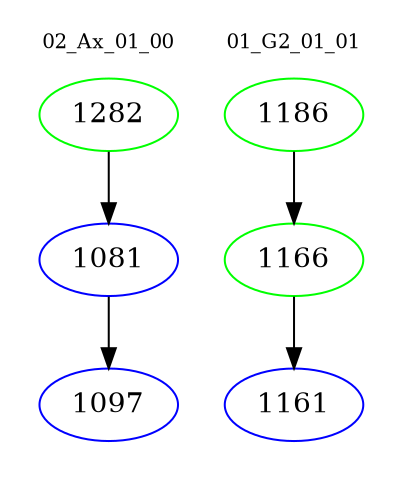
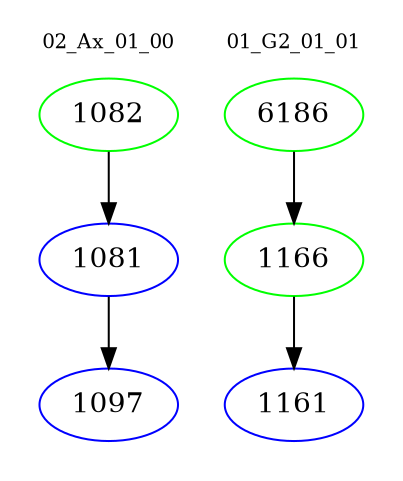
(109, 115) -> (109, 115)
(294, 115) -> (294, 115)
